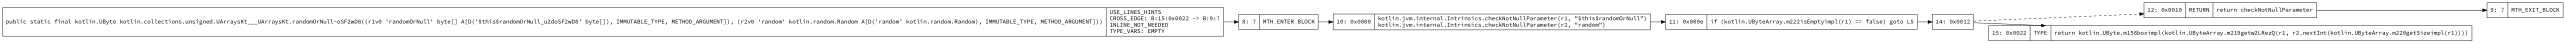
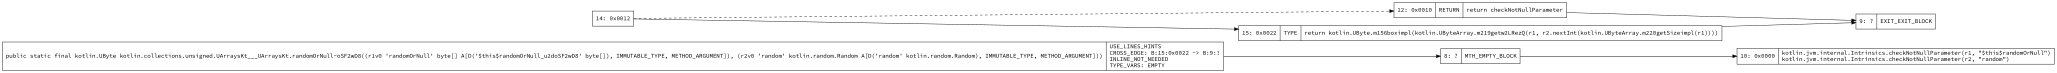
(2536, 10) -> (1906, 21)
(1289, 22) -> (1491, 56)
(1791, 22) -> none
none -> (1787, 25)
